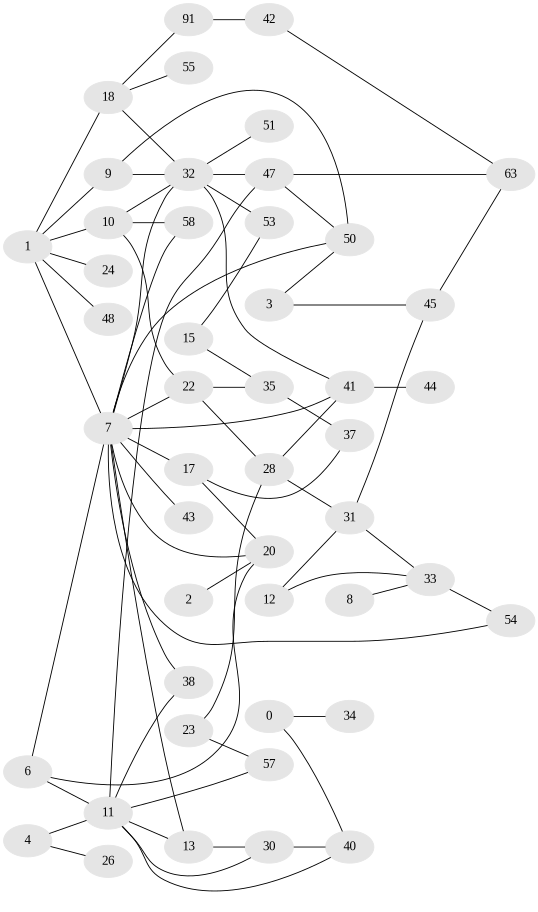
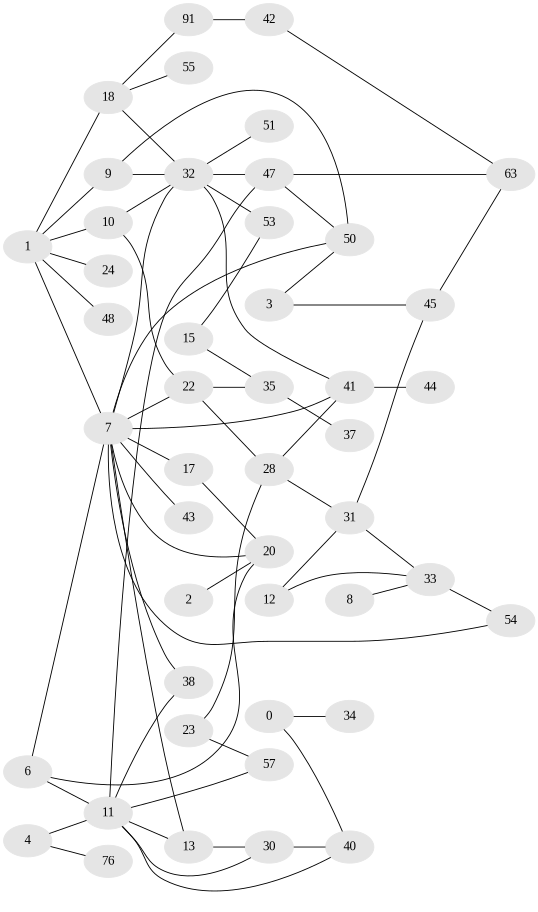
(189, 223) -> none
(281, 497) -> none
(108, 861) -> (108, 861)
